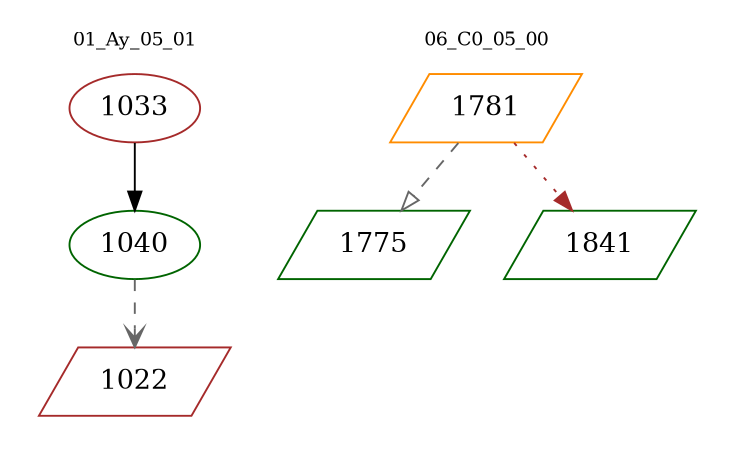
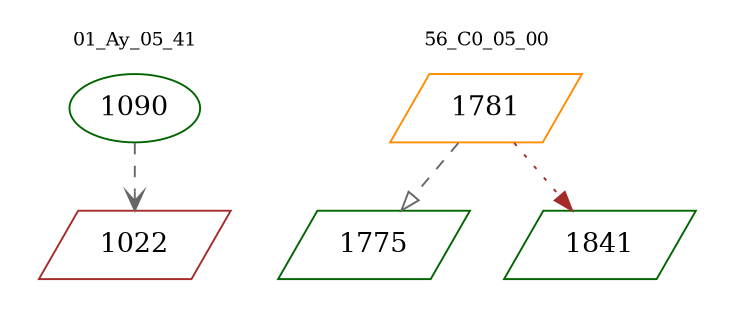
(135, 41) -> (135, 41)
(487, 41) -> (487, 41)
(135, 108) -> none
(135, 245) -> (135, 108)
